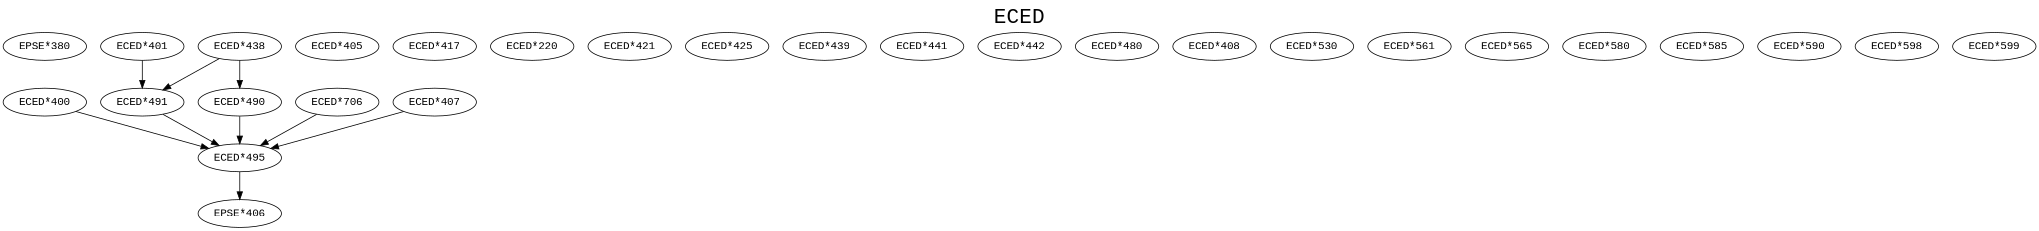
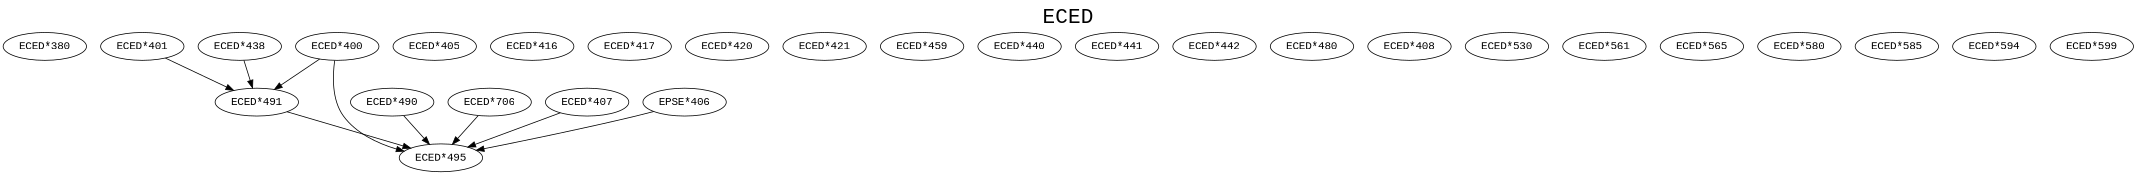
(45, 46) -> (45, 46)
none -> (532, 46)
(532, 46) -> (727, 46)
(727, 46) -> none
(825, 46) -> (922, 46)
none -> (1020, 46)
(1799, 46) -> none
(1897, 46) -> (1994, 46)
(240, 70) -> none
none -> (300, 72)
(240, 182) -> (569, 131)
